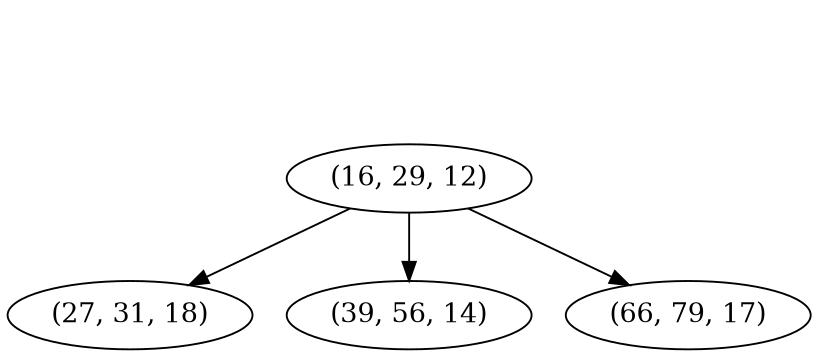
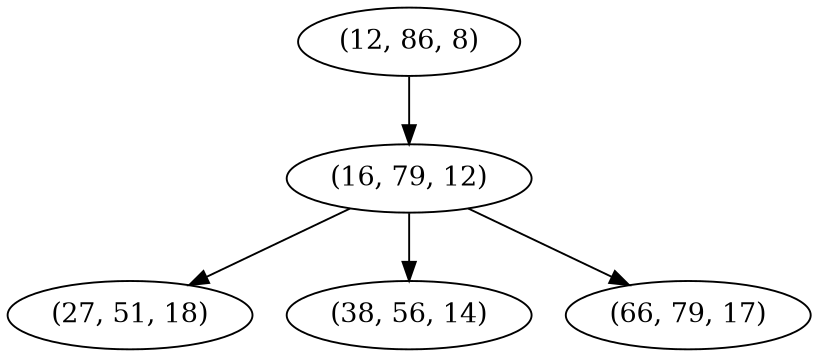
none -> (409, 42)
(409, 178) -> (409, 178)
(130, 315) -> (130, 315)
(409, 315) -> (409, 315)
